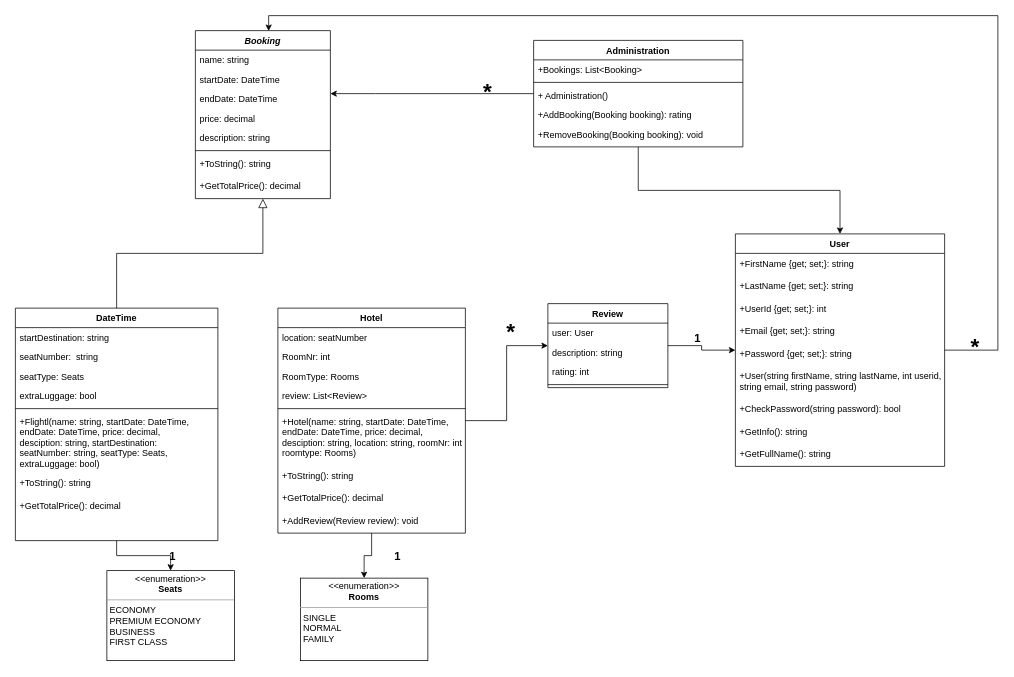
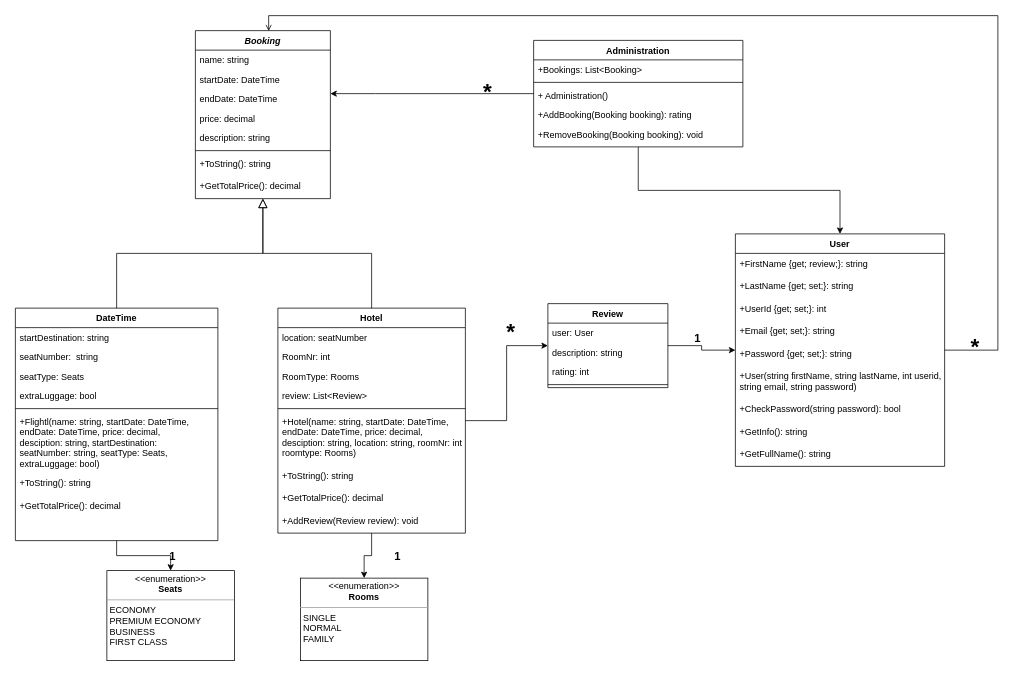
(269, 24) -> (269, 26)
none -> (345, 253)
(806, 263) -> (812, 263)
